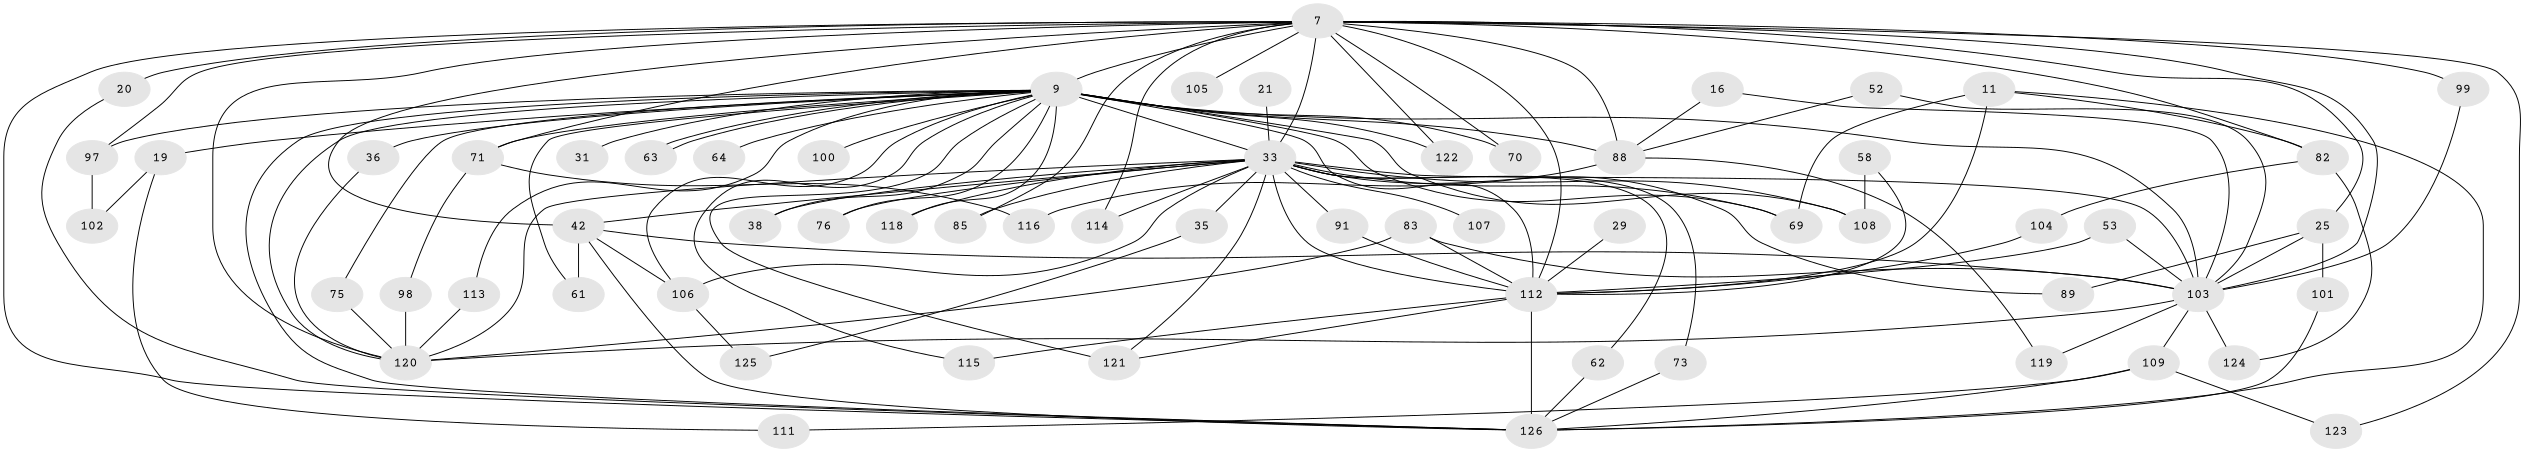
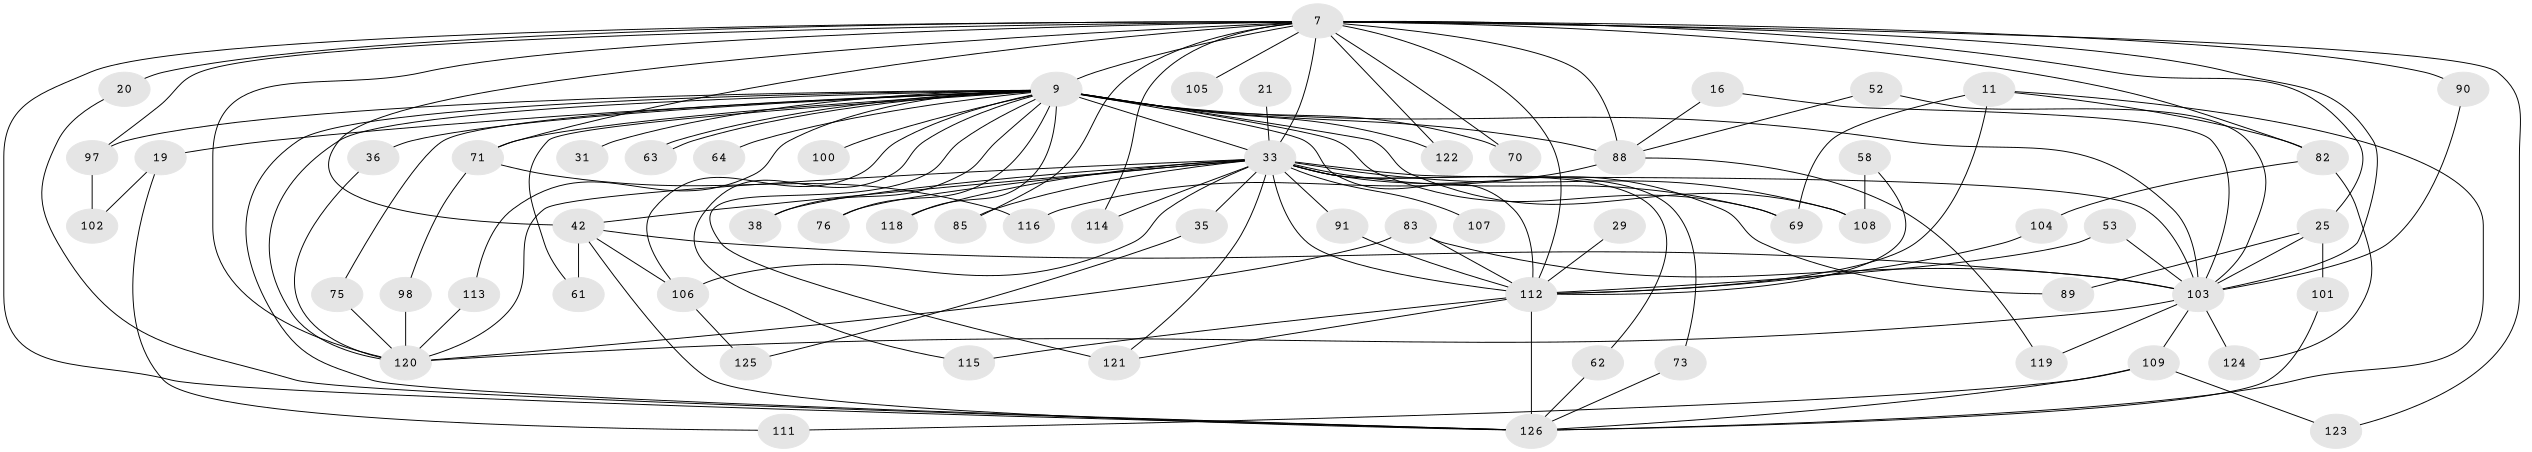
(2463, 89) -> (2463, 89)
